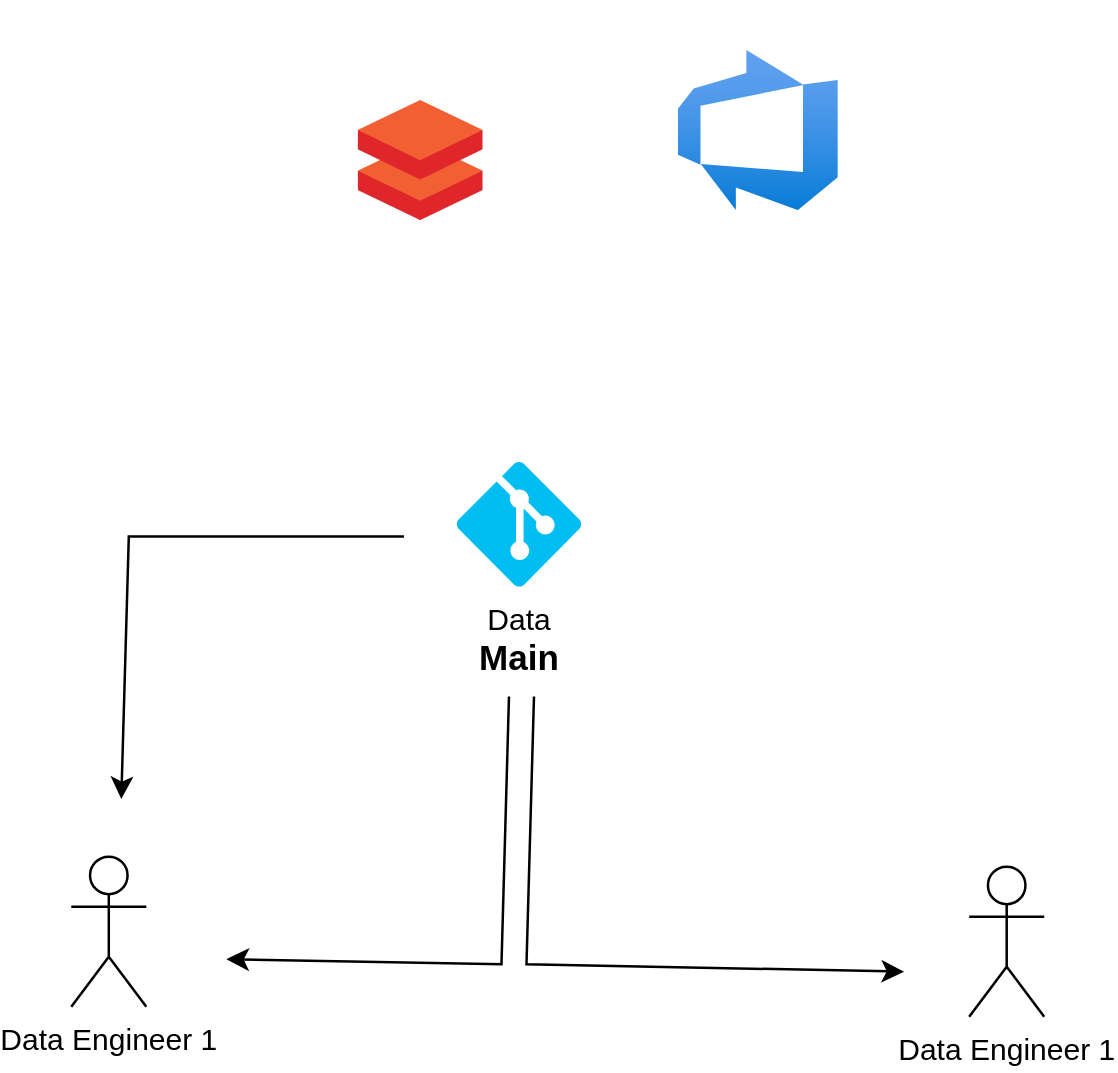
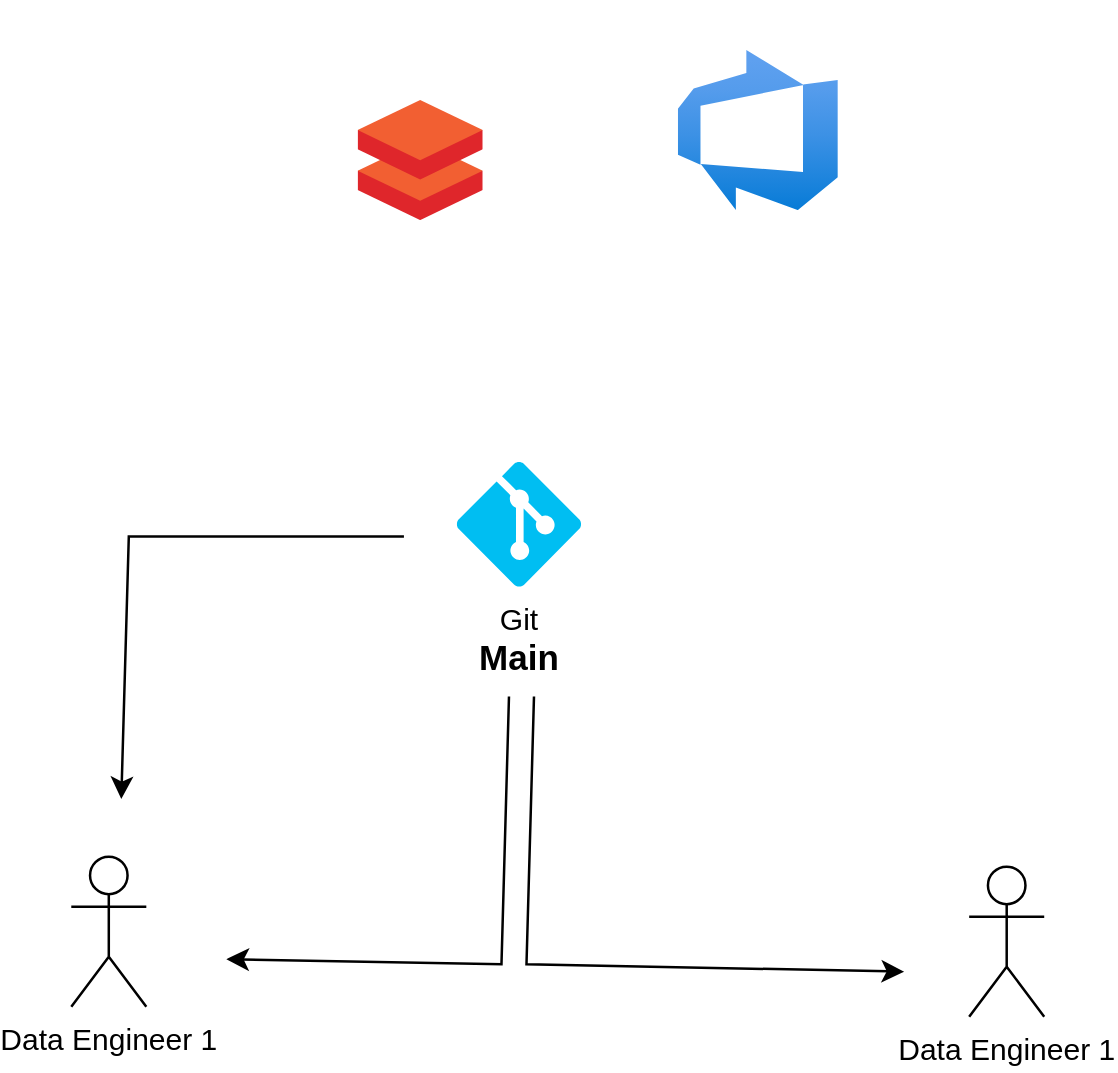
(520, 640) -> (520, 640)
